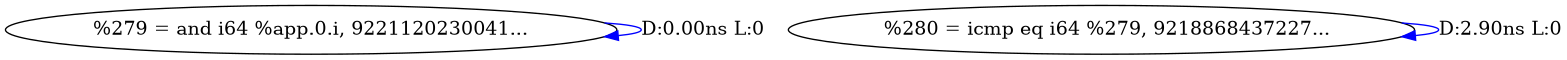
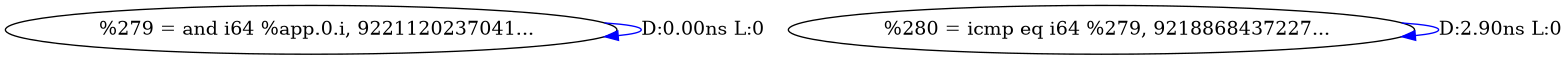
(311, 30) -> (311, 30)
